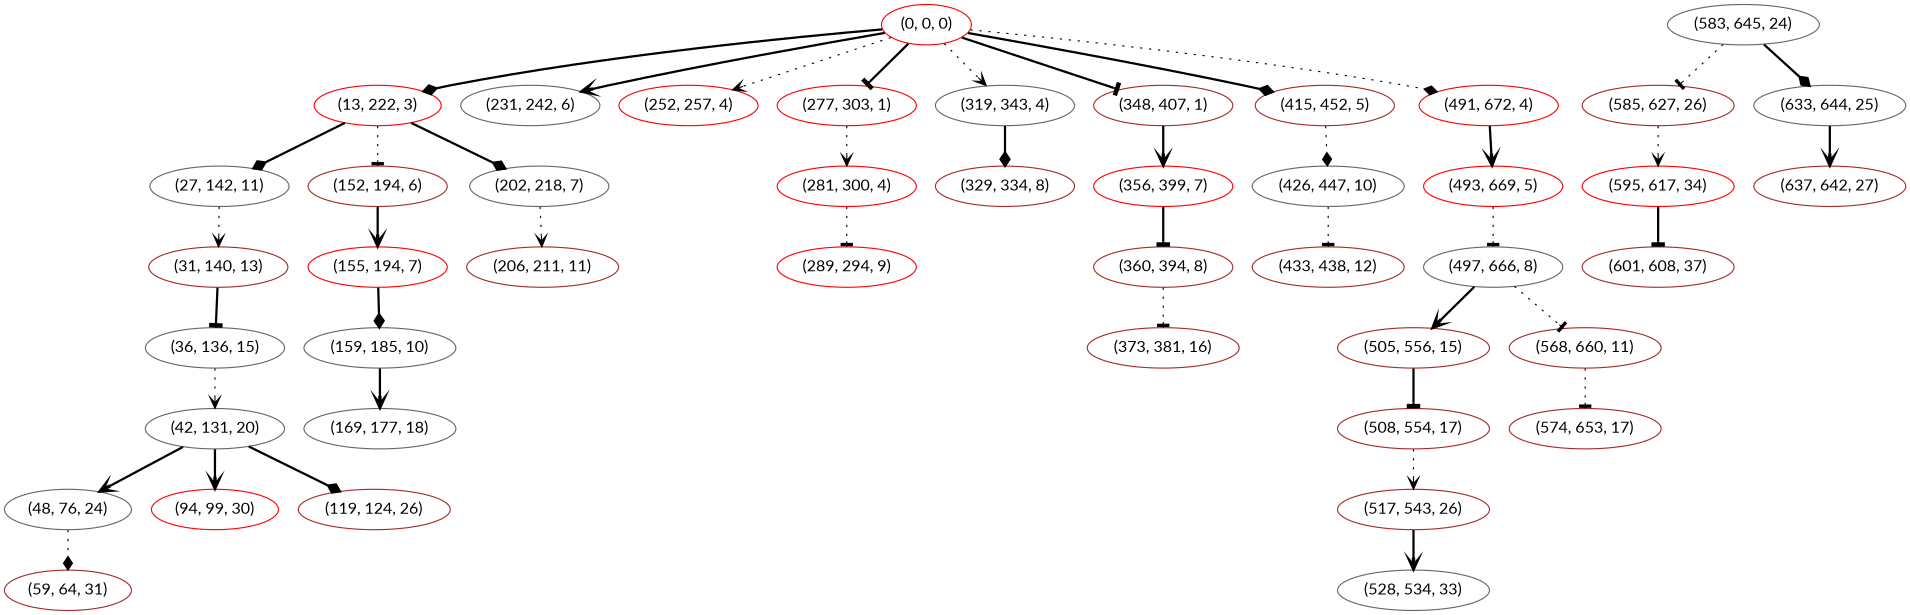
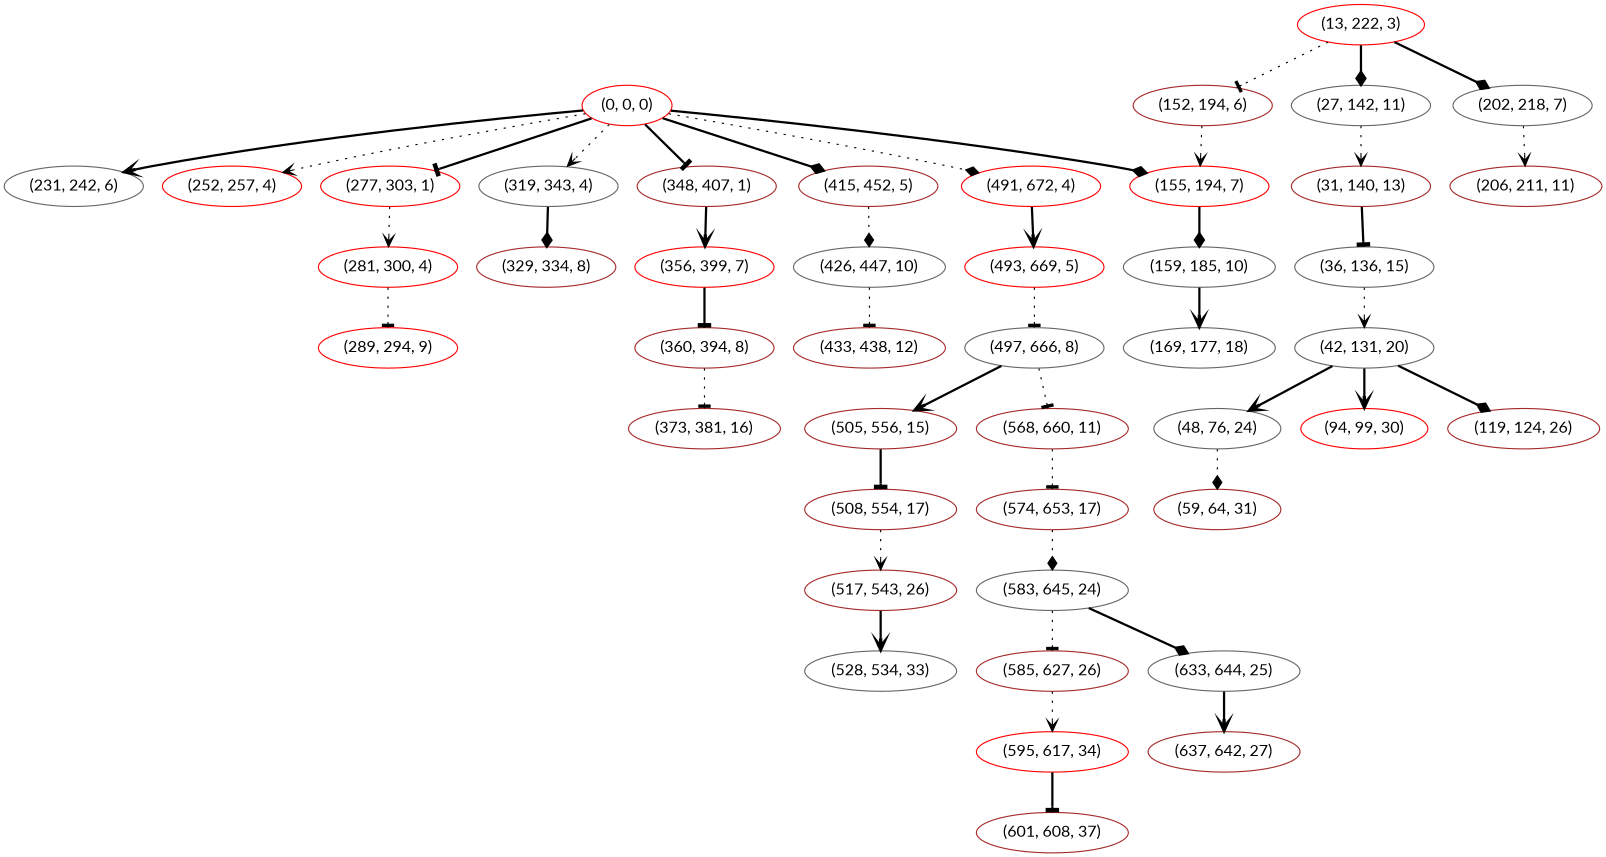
(659, 53) -> (903, 136)
(378, 221) -> (1201, 140)
none -> (1052, 543)
